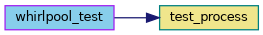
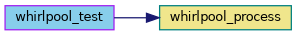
(209, 18) -> (225, 18)
